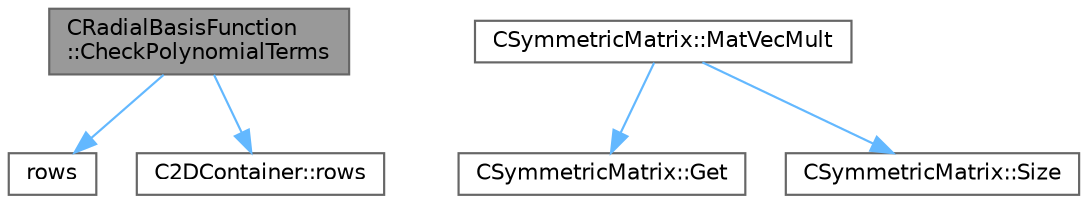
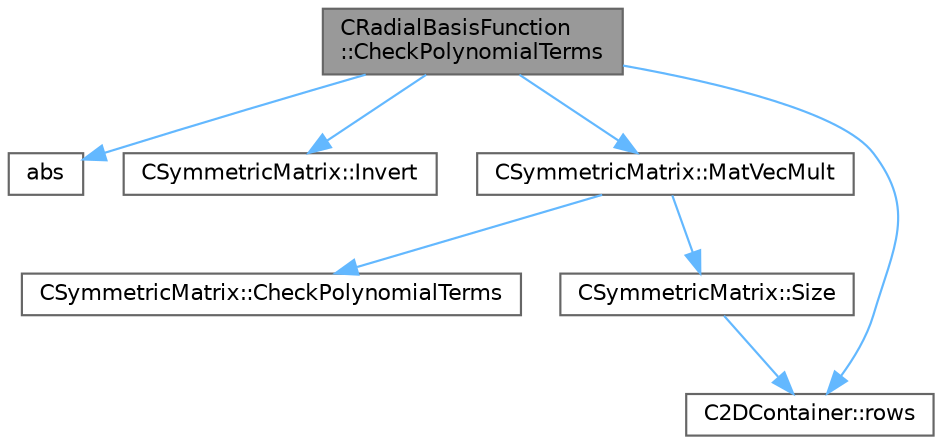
none -> (569, 108)
(53, 174) -> (46, 174)
none -> (280, 174)
(602, 174) -> (271, 294)
none -> (751, 346)
